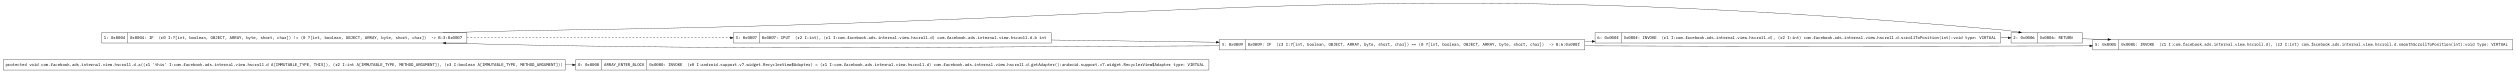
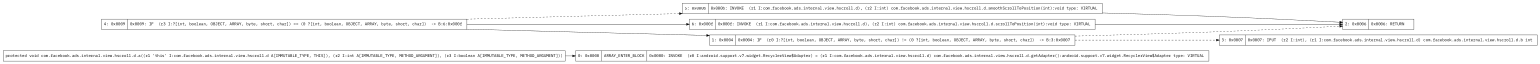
(1231, 8) -> (1207, 32)
(2095, 39) -> (1221, 17)
(1134, 41) -> none
(1837, 46) -> (573, 16)
